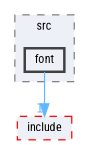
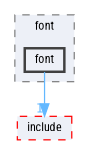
(45, 27) -> (45, 27)
